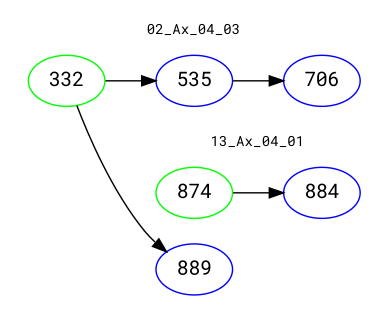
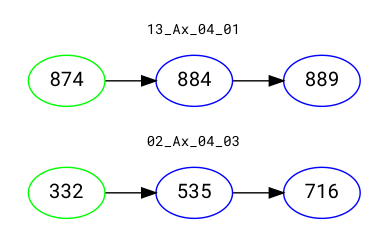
(322, 81) -> (322, 193)
(110, 178) -> (251, 81)
